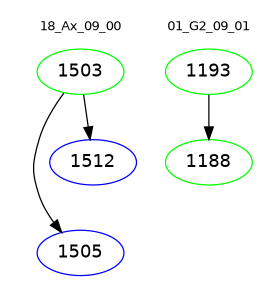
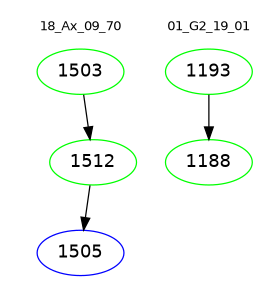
(81, 27) -> (81, 27)
(209, 27) -> (209, 27)
(35, 156) -> (88, 201)
(93, 162) -> (93, 162)
